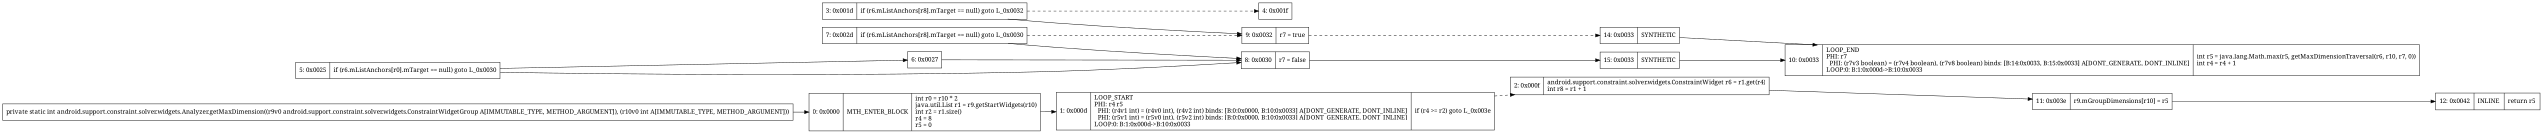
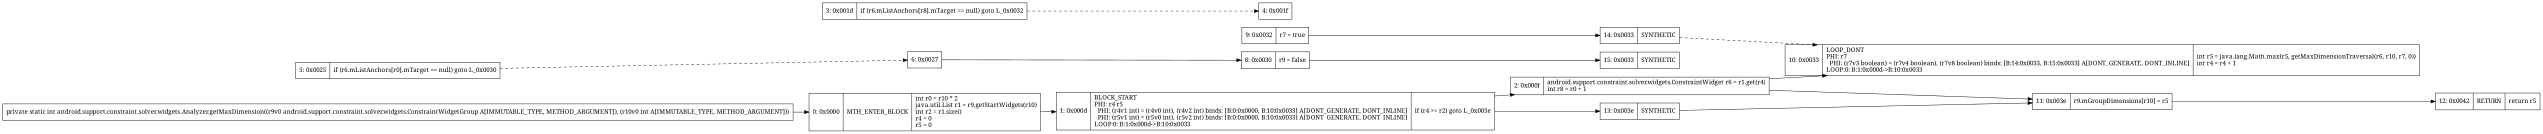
(1122, 27) -> none
(925, 35) -> none
(1452, 35) -> (1452, 35)
(1746, 41) -> (1746, 41)
(1843, 50) -> (1845, 50)
(1292, 60) -> (1292, 60)
(1730, 60) -> (1796, 77)
(702, 64) -> (702, 64)
(868, 74) -> none
(1567, 89) -> (1567, 89)
(1502, 95) -> (1502, 95)
(1114, 98) -> (1116, 98)
(2489, 101) -> (2489, 101)
none -> (1640, 111)
(924, 119) -> (924, 119)
